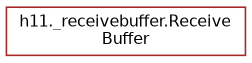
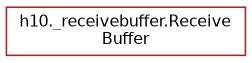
(126, 31) -> (126, 31)
